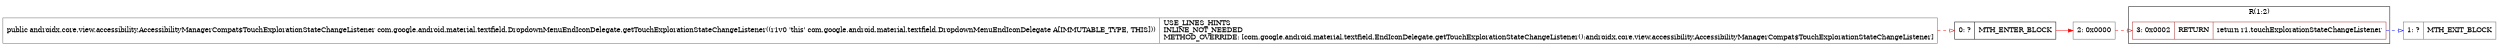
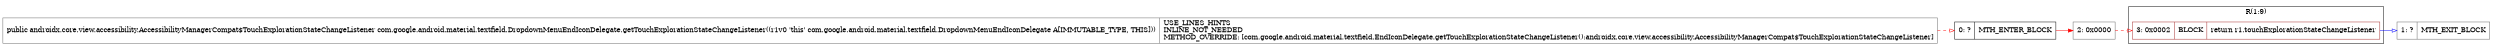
(2259, 12) -> (2256, 12)
(2194, 30) -> (2191, 30)
(2393, 31) -> (2387, 31)
